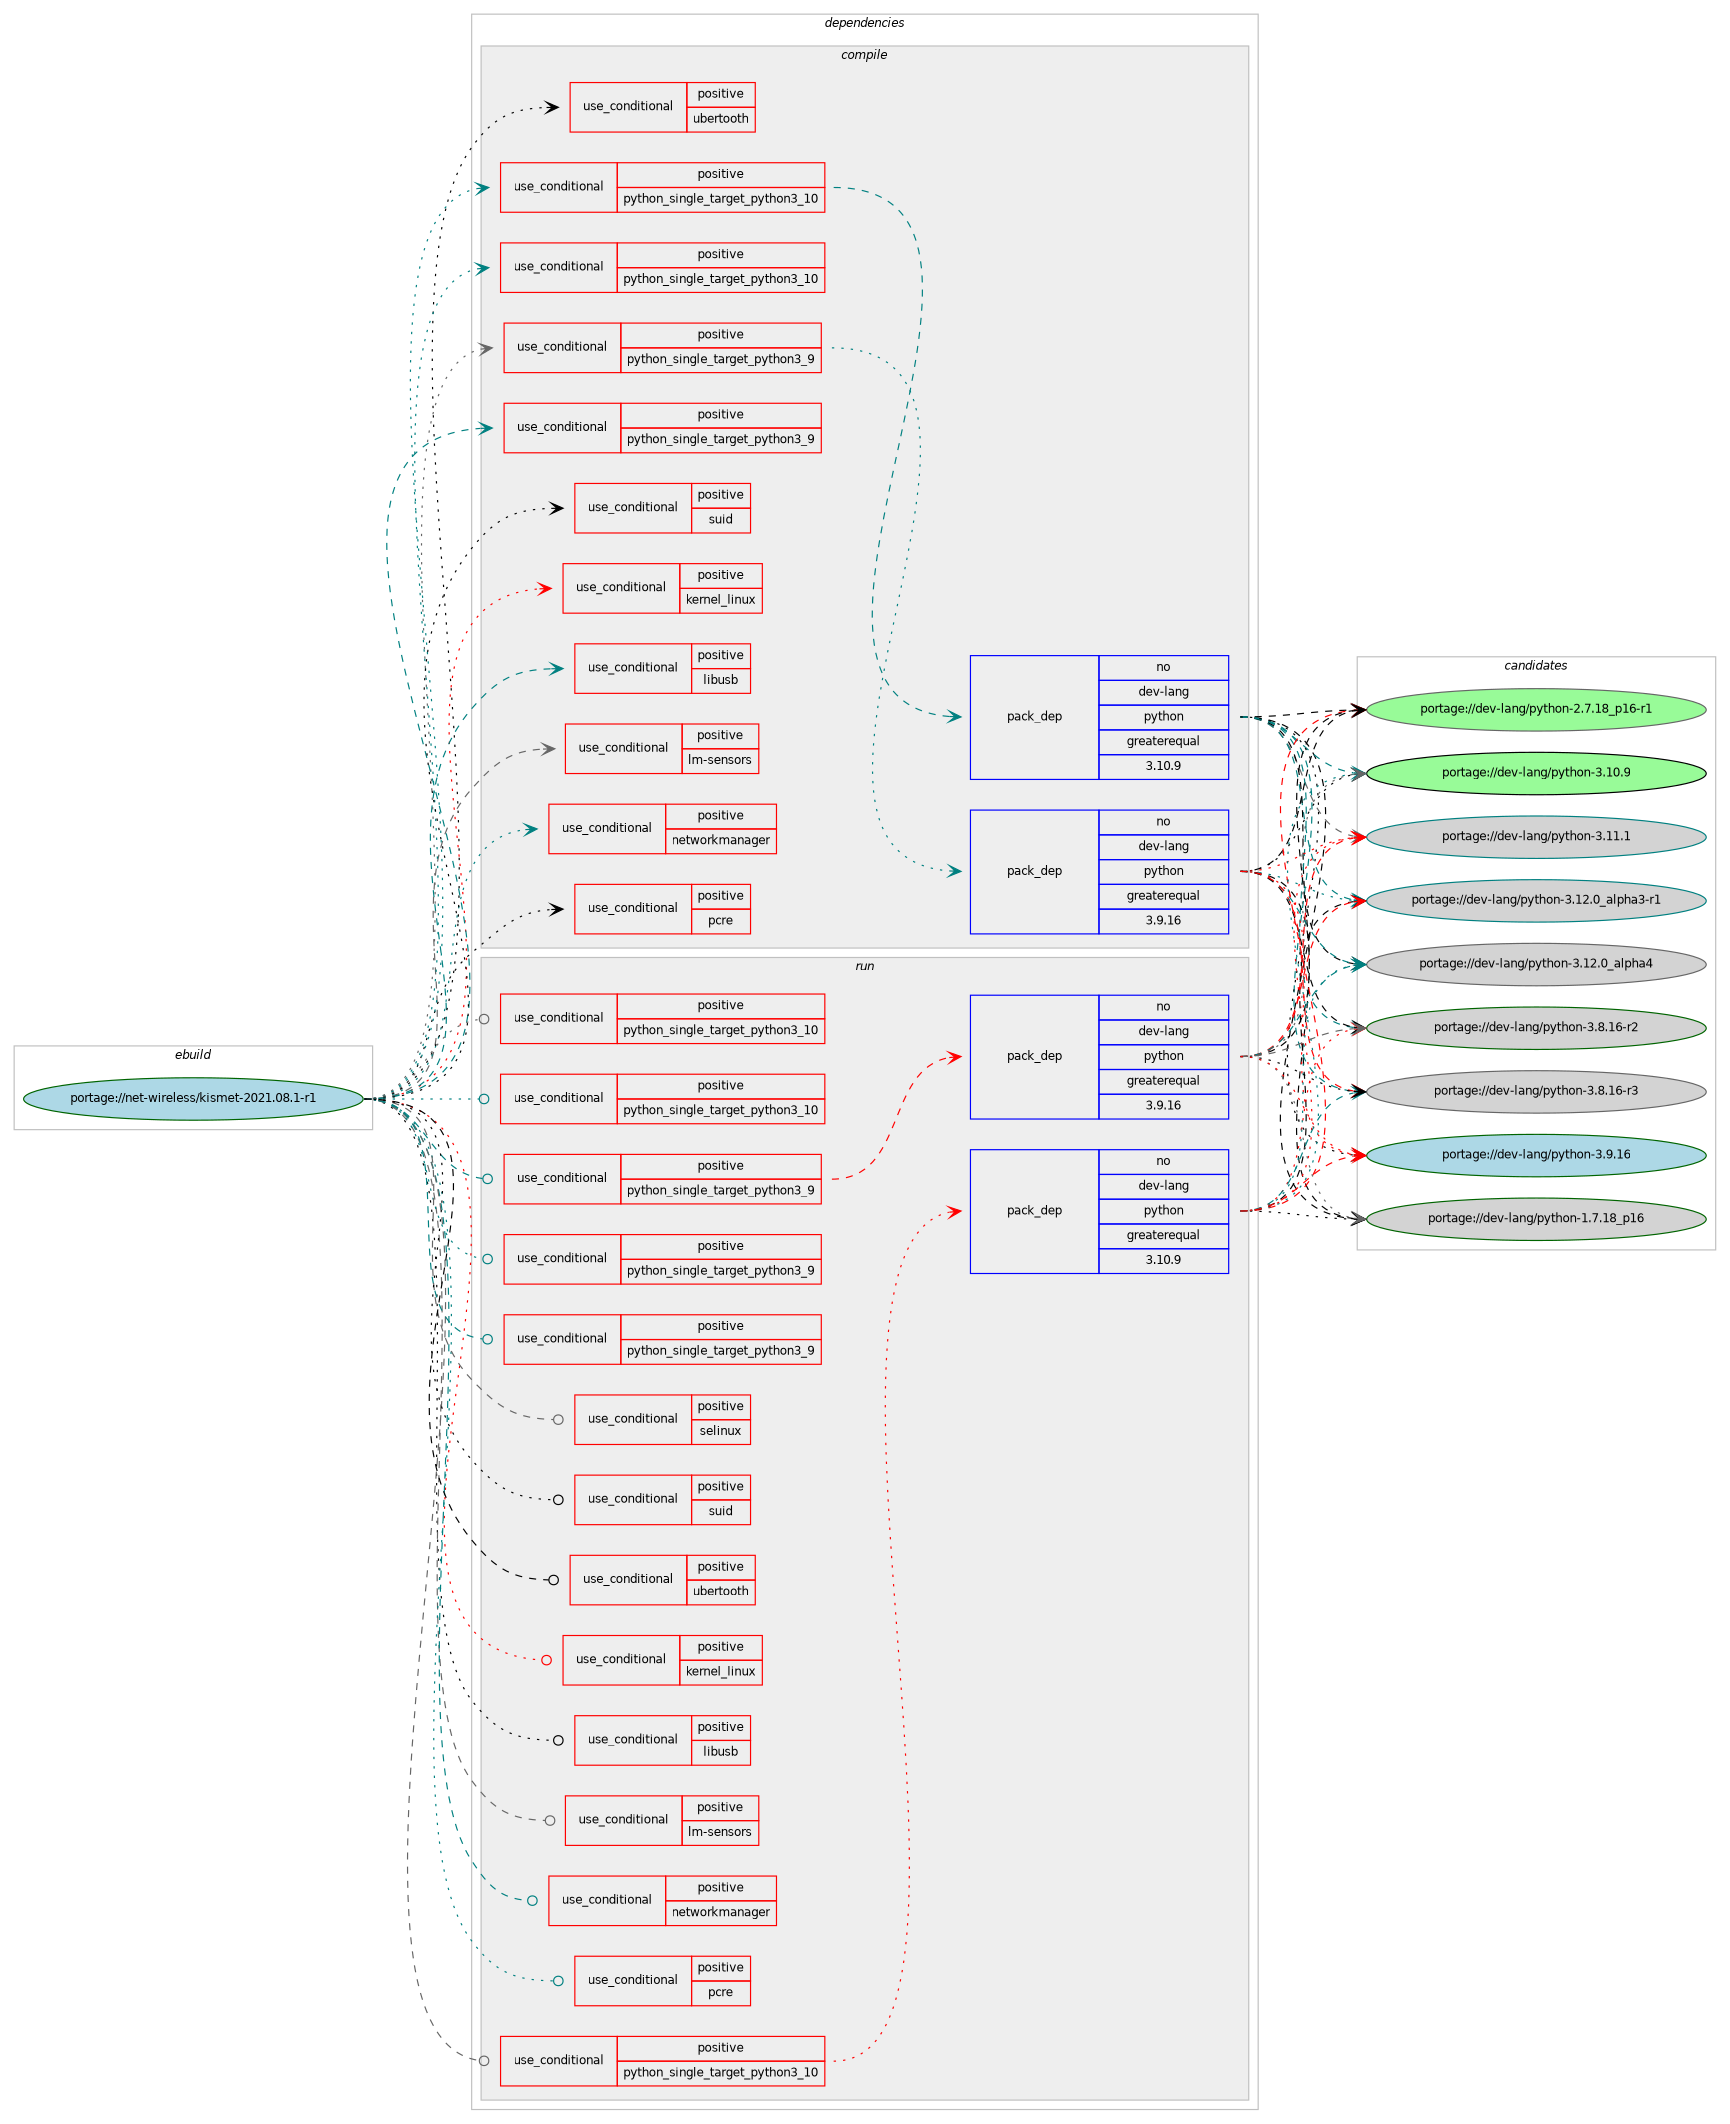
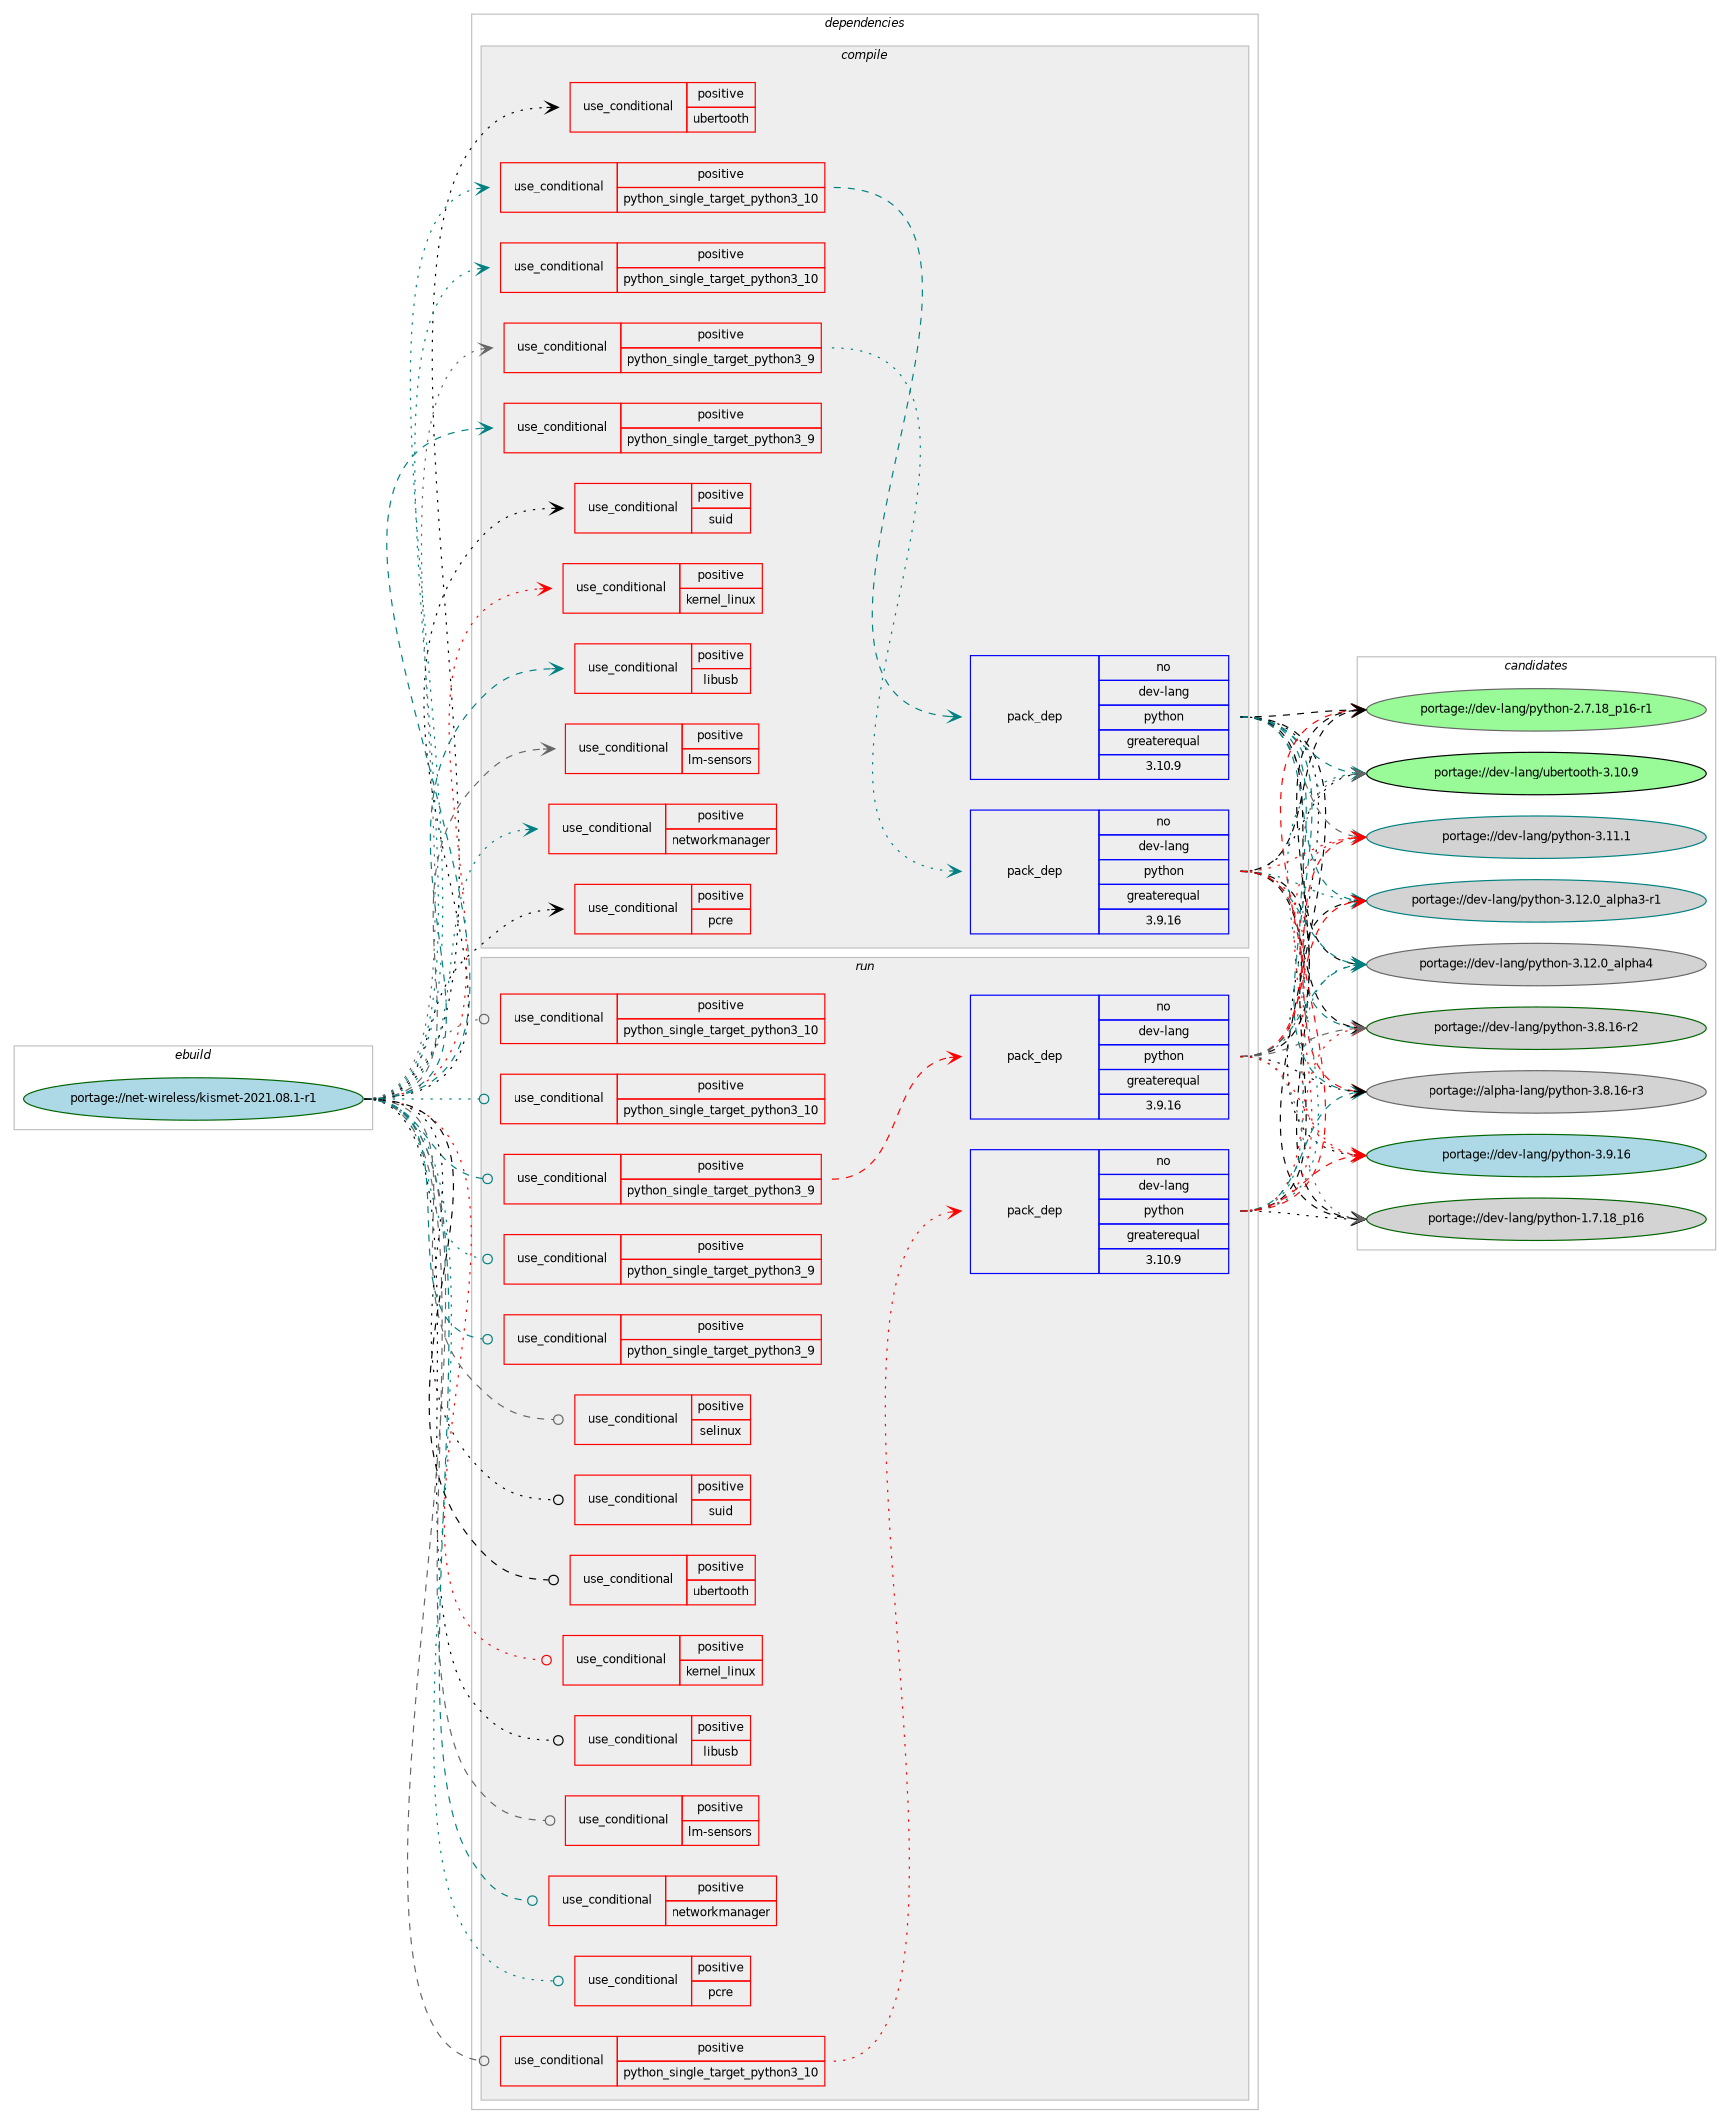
(1536, 774) -> (1536, 774)
(1536, 1092) -> (1536, 1092)
